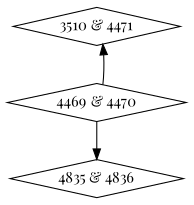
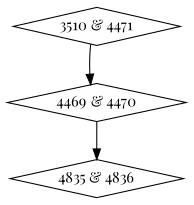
(104, 70) -> (90, 59)
